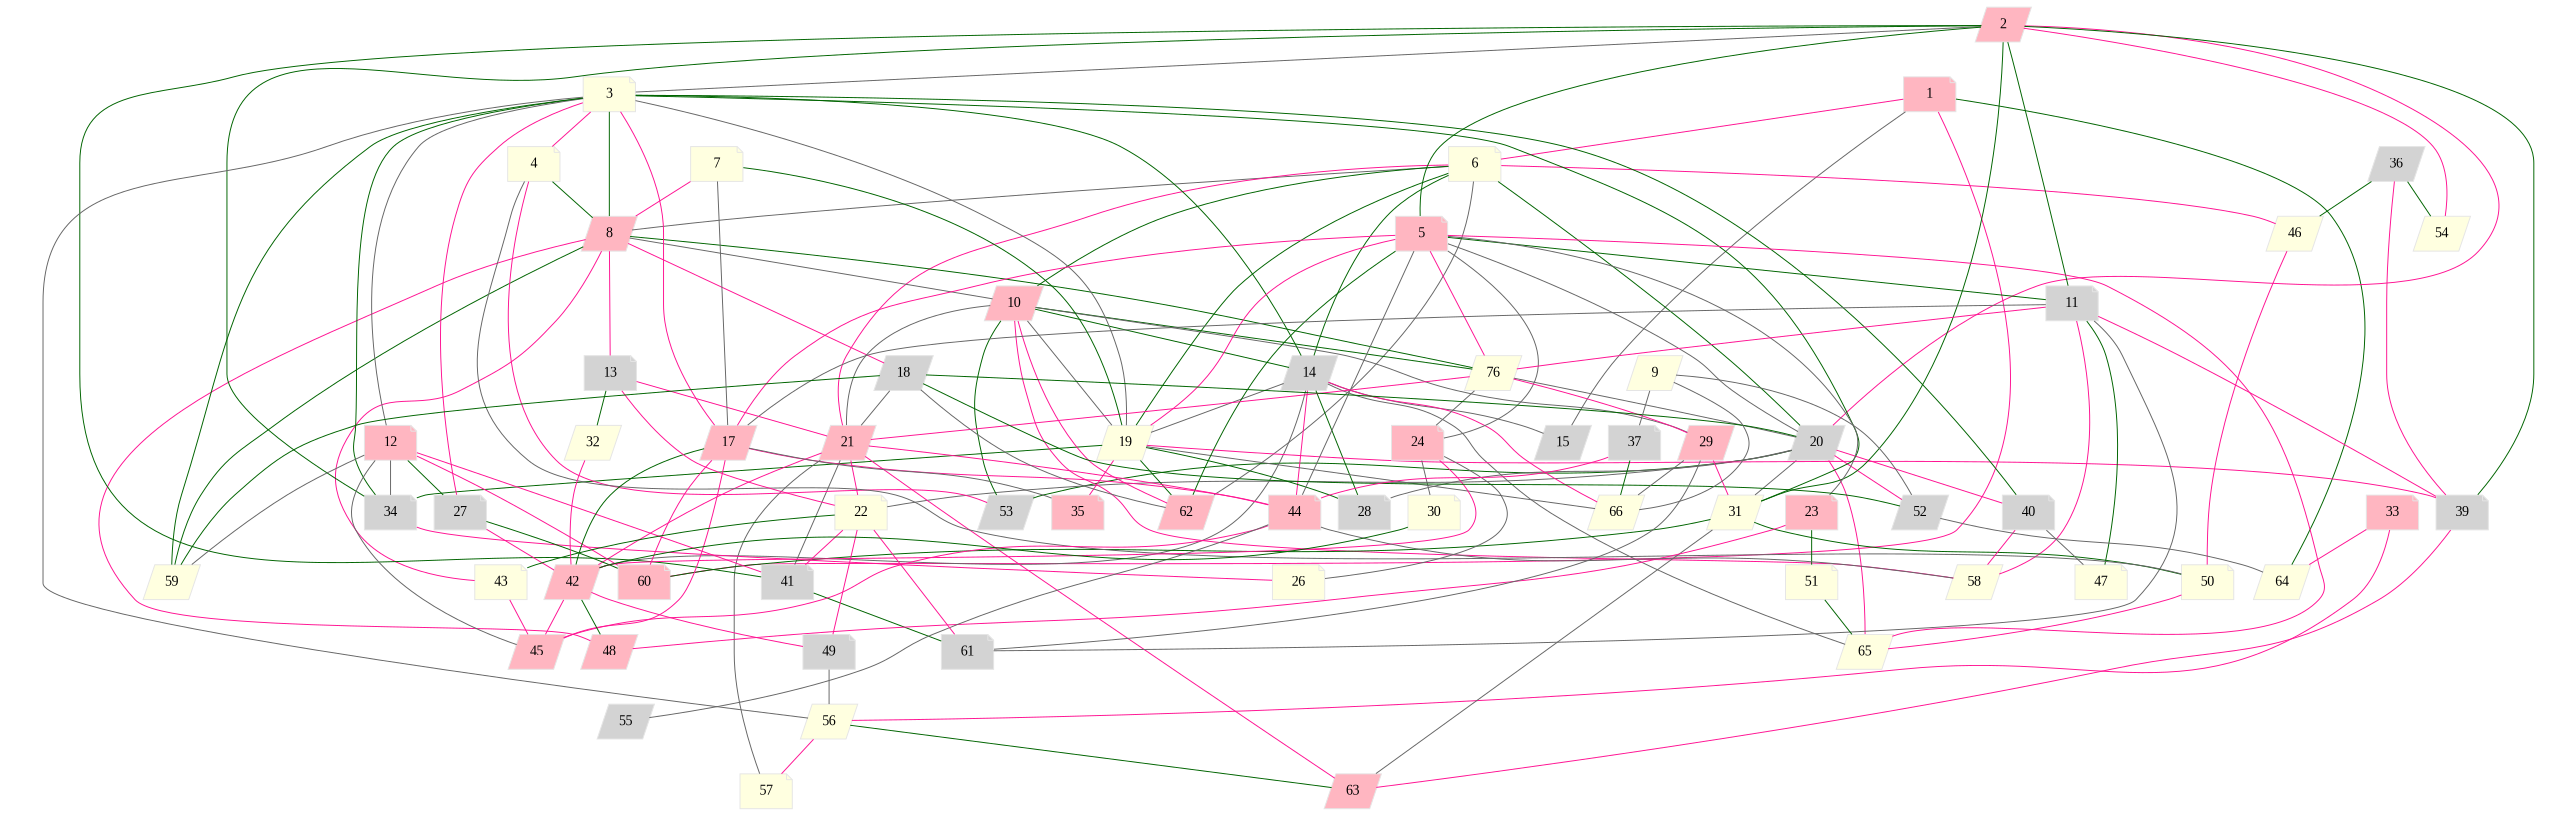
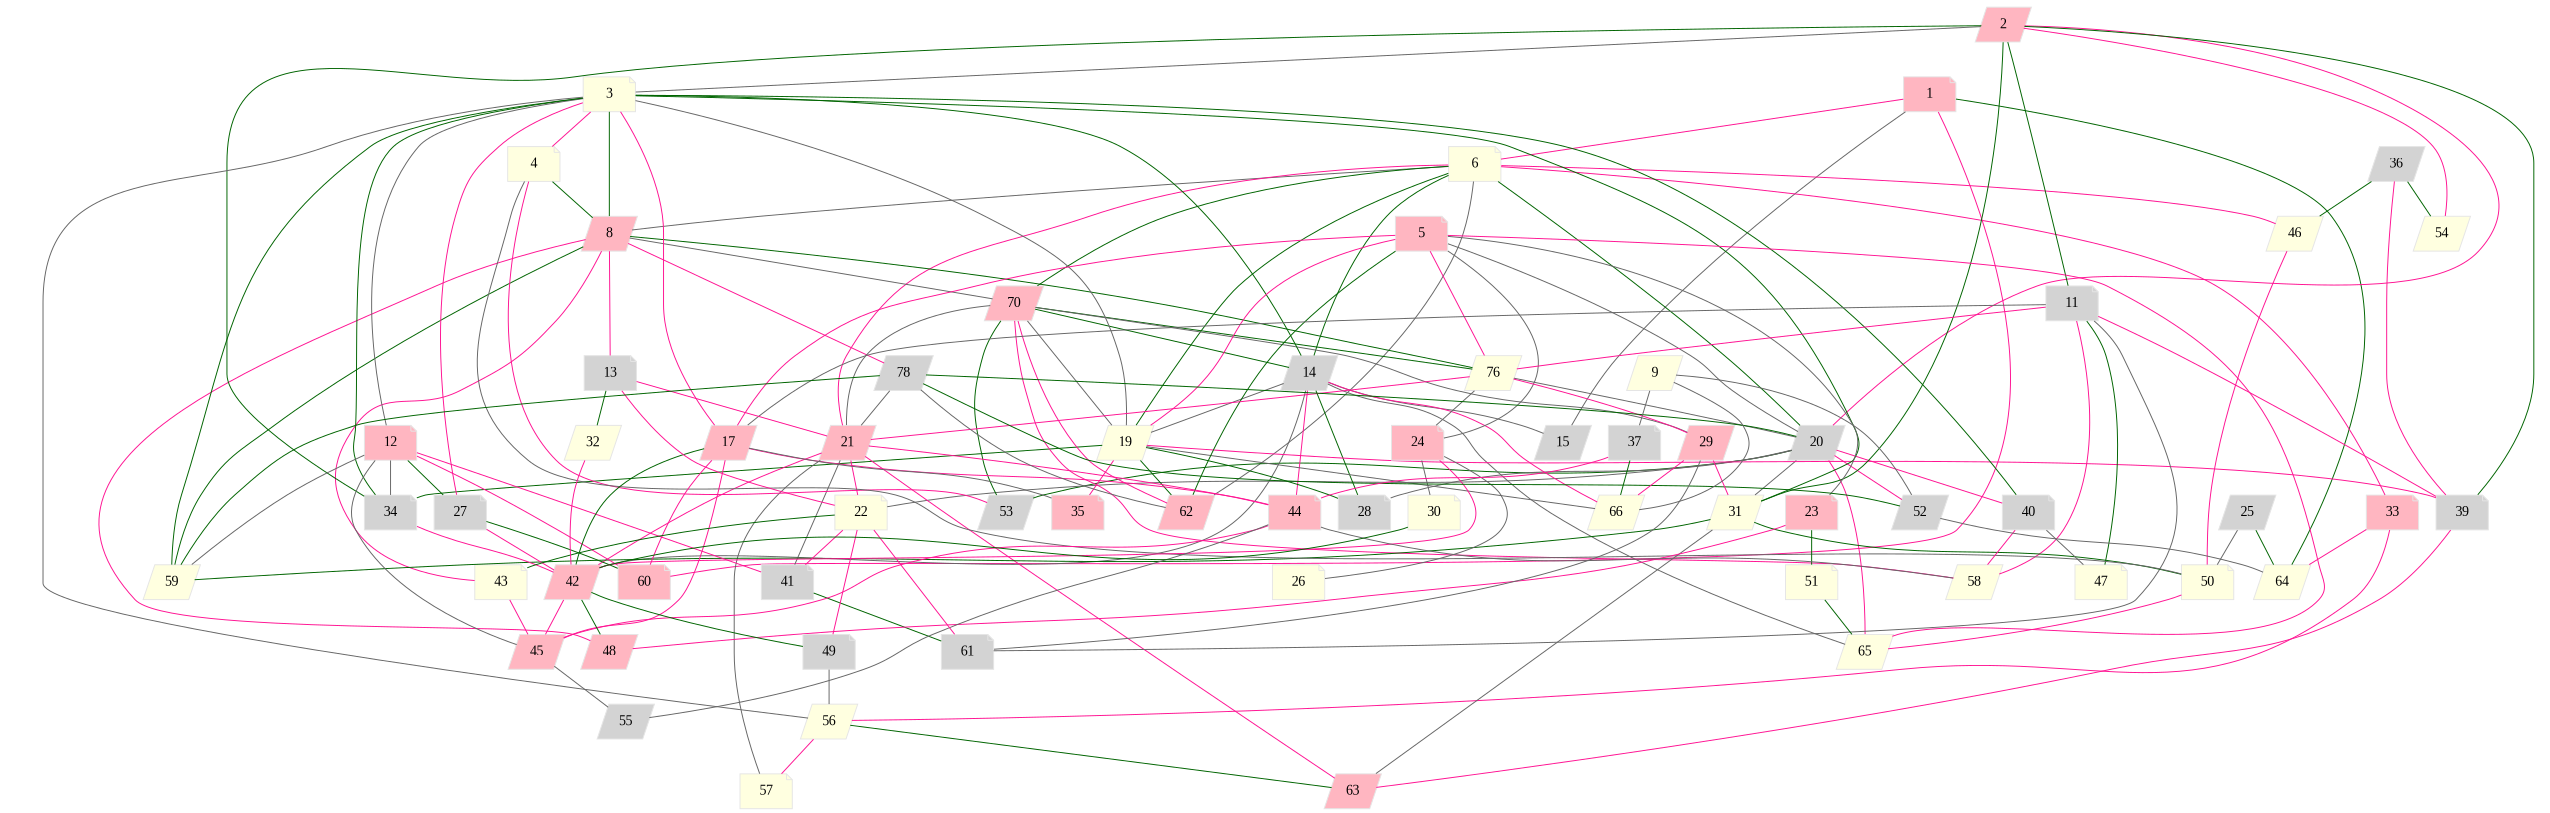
(507, 51) -> none
(1667, 67) -> none
(717, 164) -> none
none -> (1998, 224)
(1732, 267) -> none
(1014, 303) -> (1014, 303)
(904, 373) -> (904, 373)
(1358, 373) -> none
(1661, 478) -> (1661, 478)
none -> (2247, 512)
(1451, 547) -> (953, 560)
(1058, 572) -> (485, 549)
(696, 624) -> (696, 624)
none -> (575, 682)
